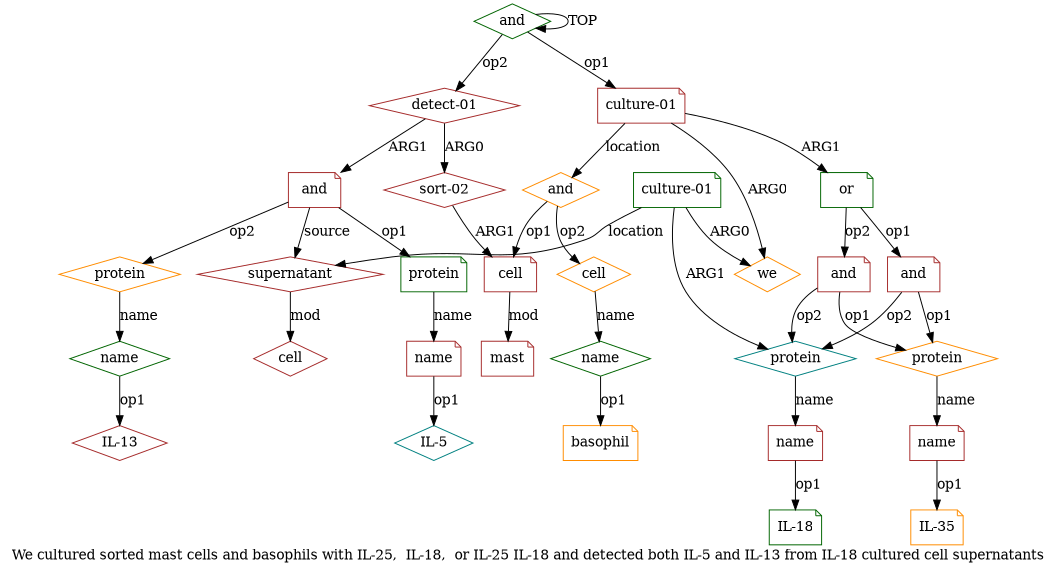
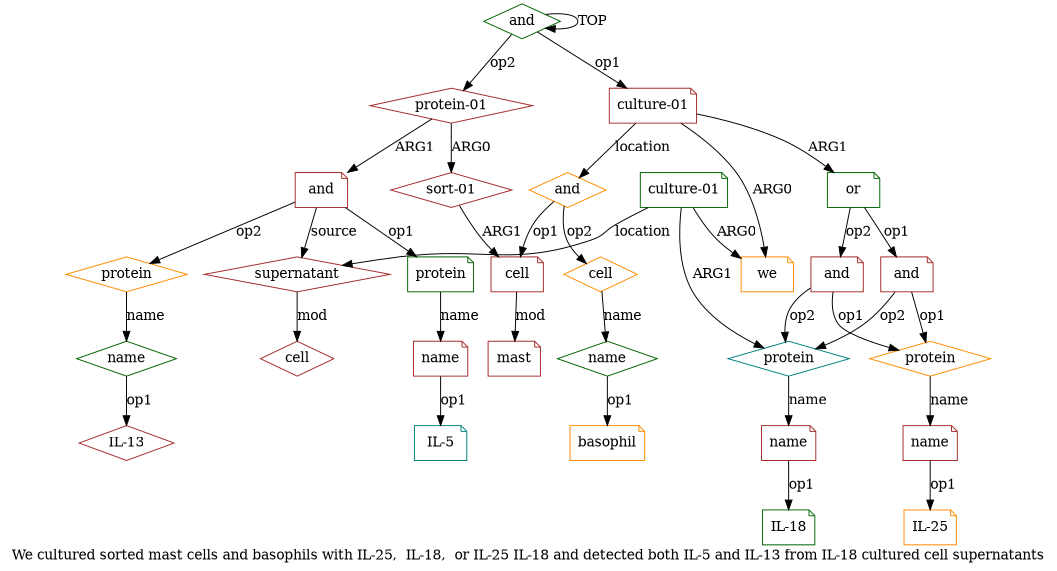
(444, 106) -> (451, 106)
(444, 190) -> (451, 190)
(767, 274) -> (767, 274)
(434, 443) -> (441, 443)
(937, 527) -> (930, 527)
